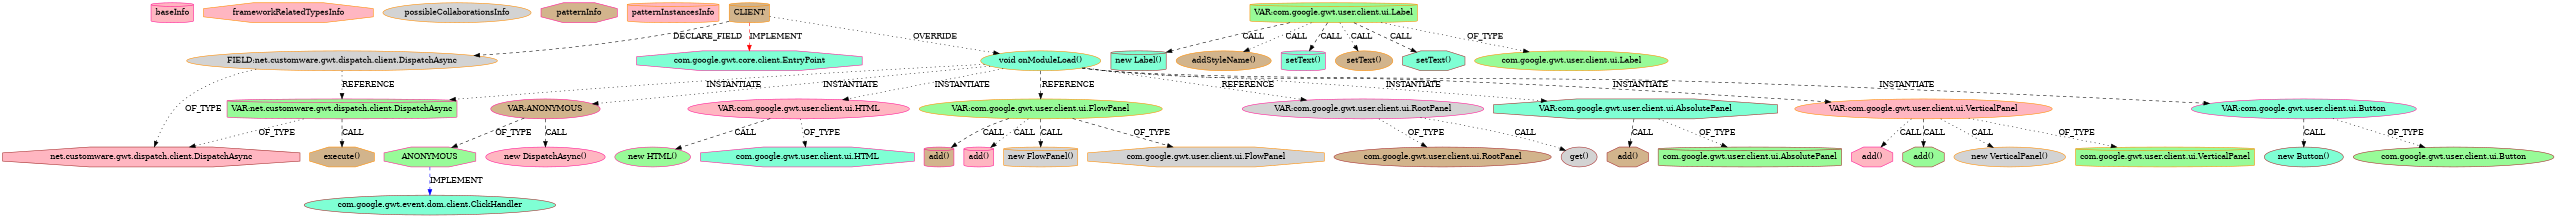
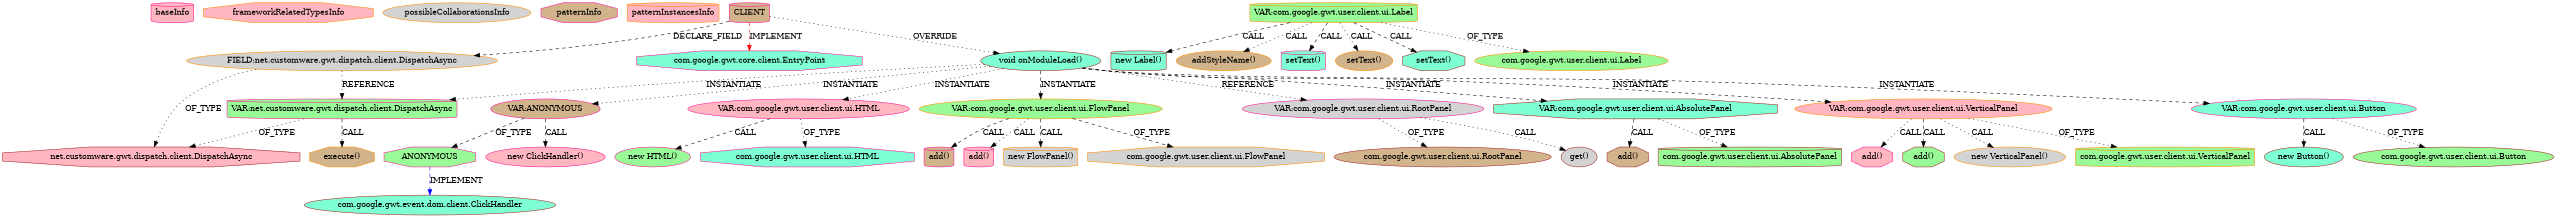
(749, 13) -> (749, 13)
(1041, 61) -> (1041, 61)
(1312, 83) -> (1312, 83)
(1068, 85) -> (1068, 85)
(545, 157) -> (545, 157)
